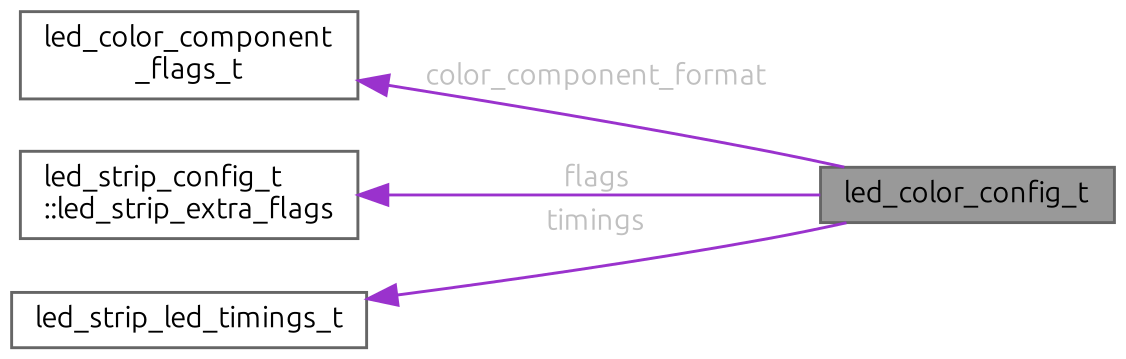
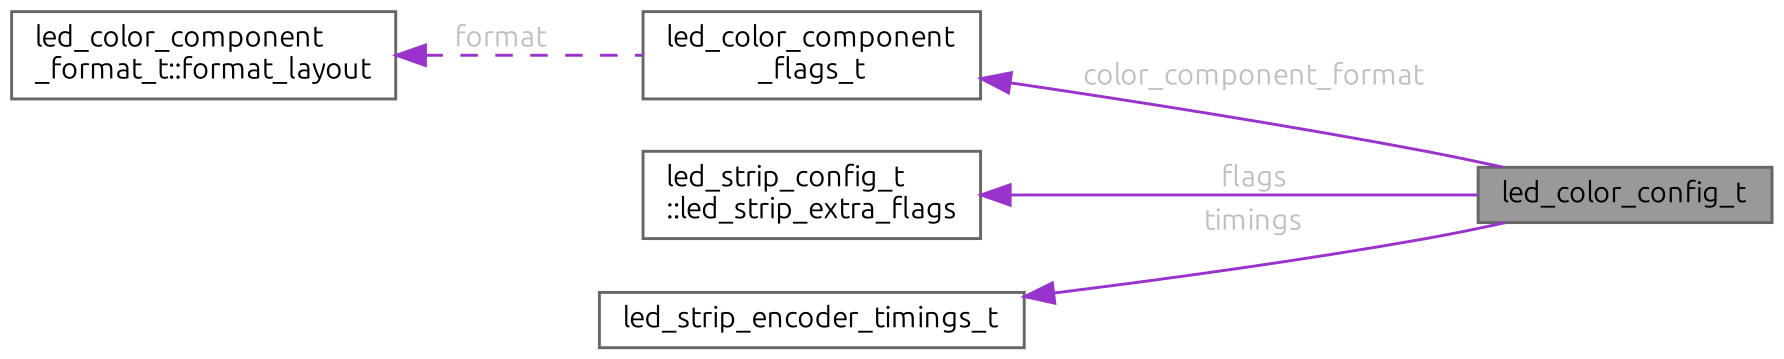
none -> (204, 55)
(189, 320) -> (812, 320)
